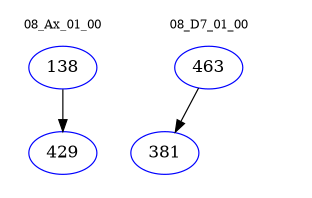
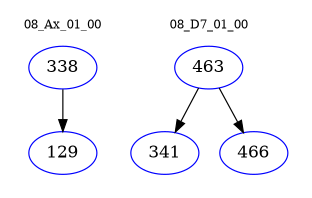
(63, 68) -> (63, 68)
(63, 153) -> (63, 153)
(165, 153) -> (165, 153)
none -> (254, 153)
